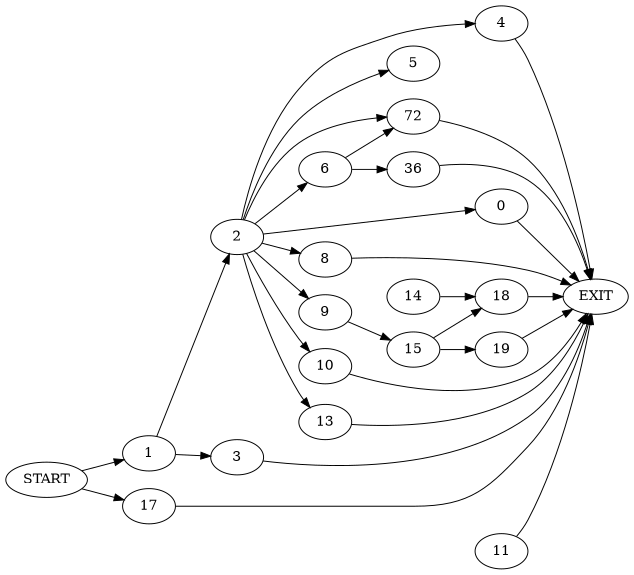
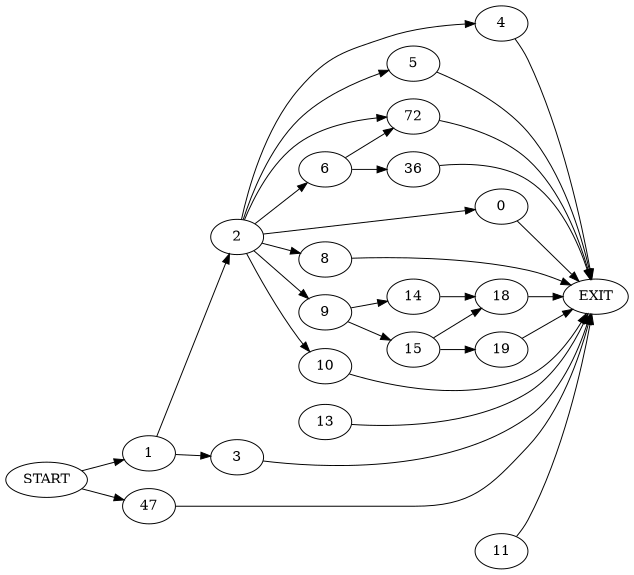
none -> (541, 149)
none -> (364, 305)
(268, 329) -> none
(149, 506) -> (149, 506)
